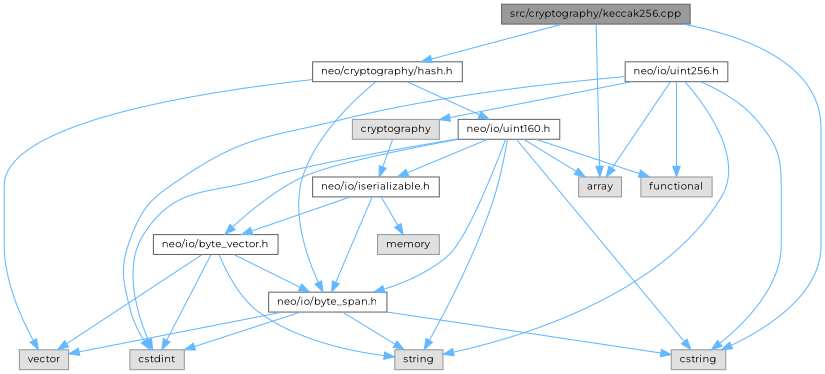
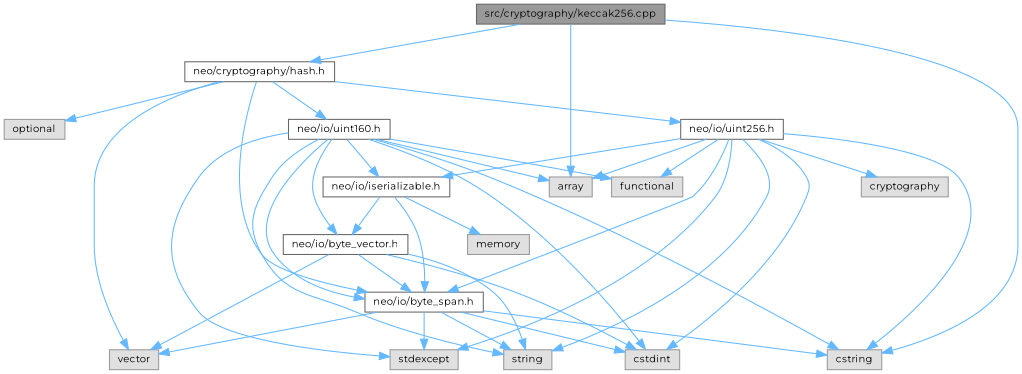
none -> (503, 101)
none -> (35, 129)
(388, 153) -> (561, 158)
none -> (600, 233)
none -> (424, 360)
